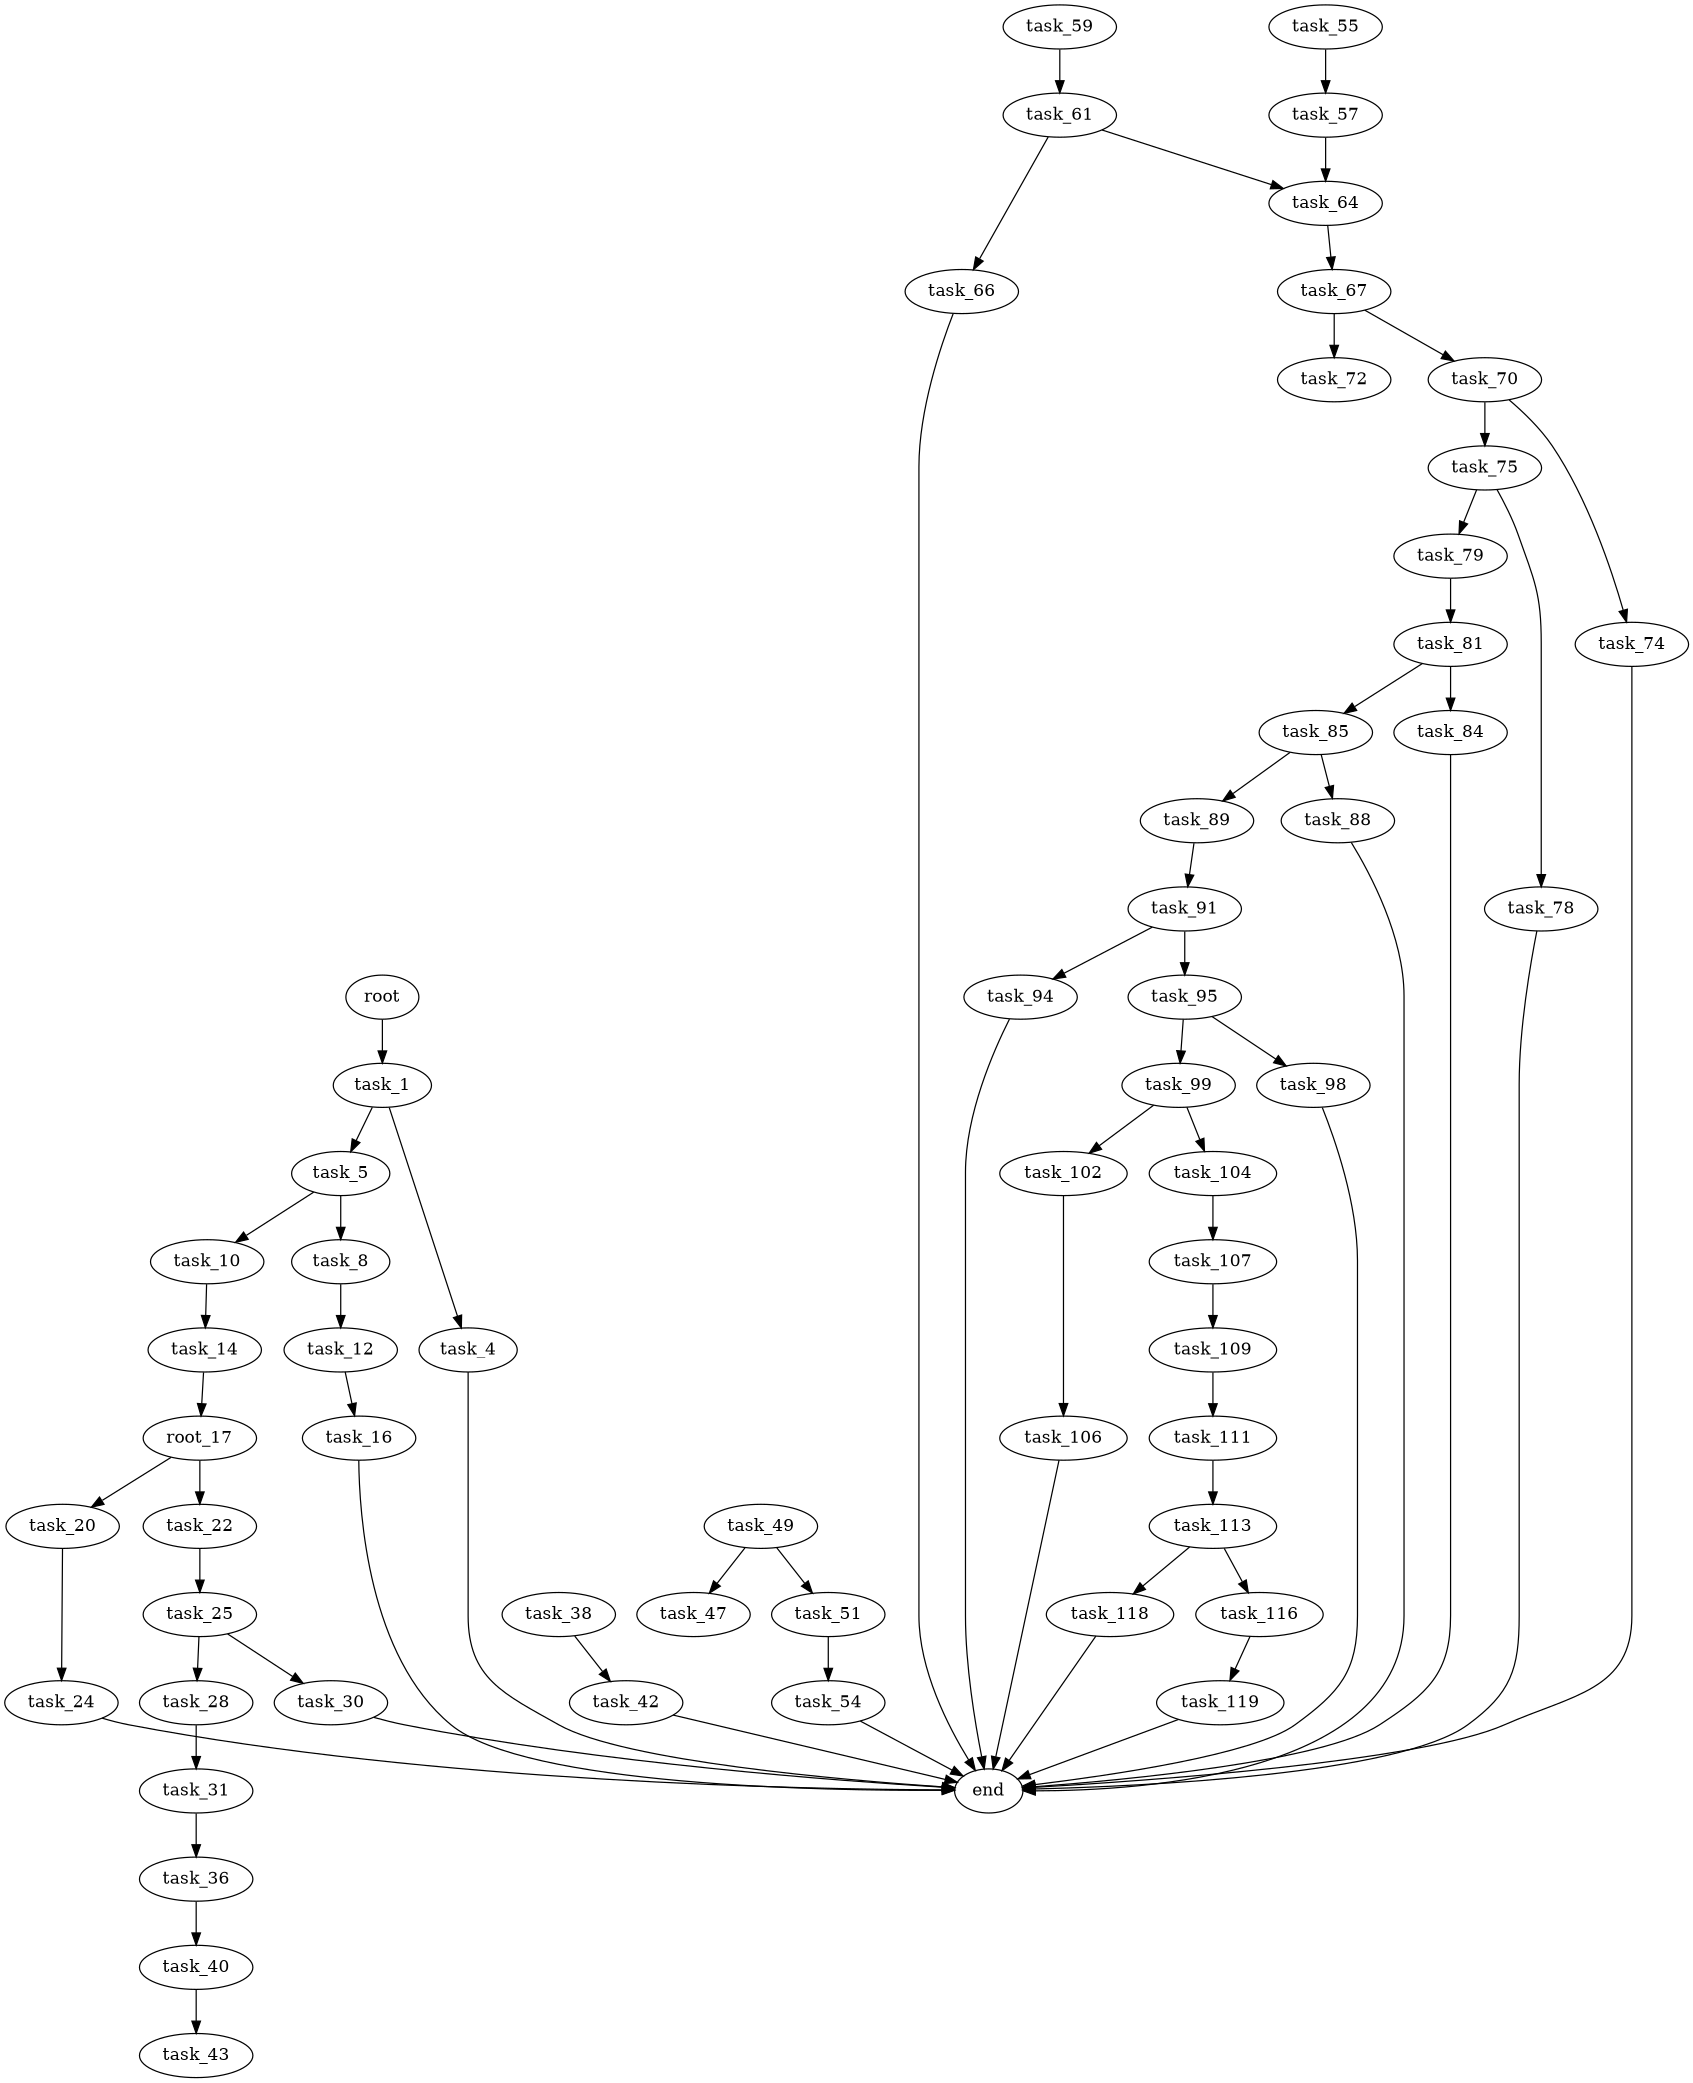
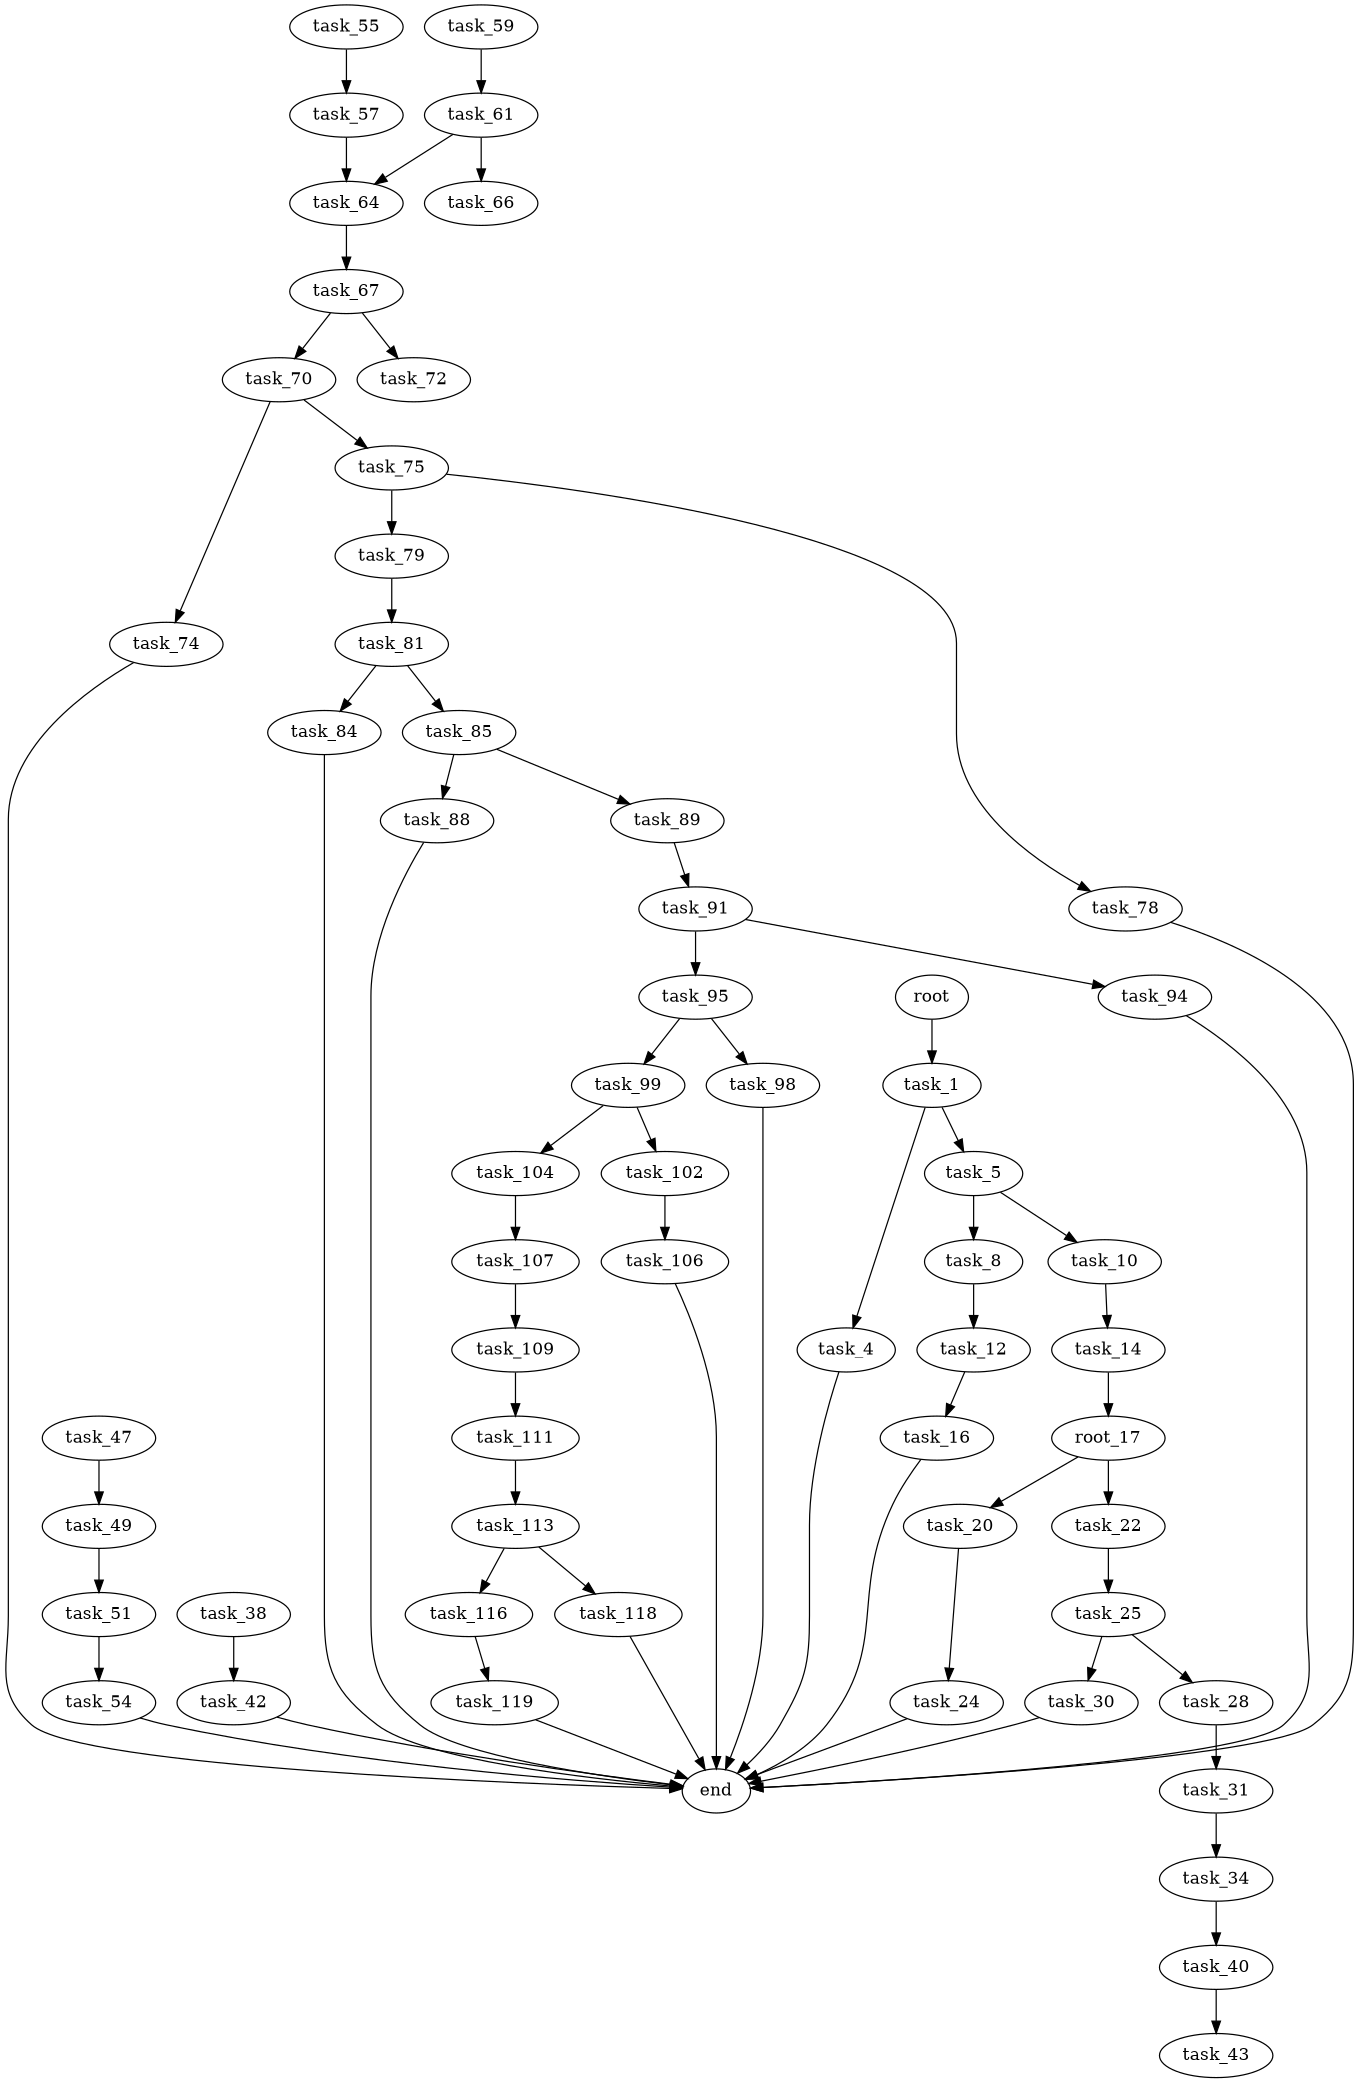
(919, 1040) -> none
(731, 1566) -> (99, 1476)
(196, 1879) -> (1216, 1879)
